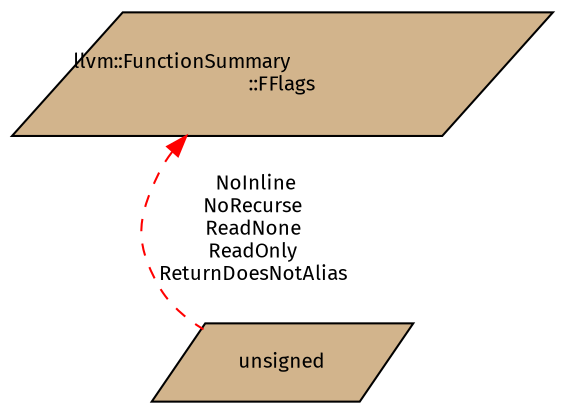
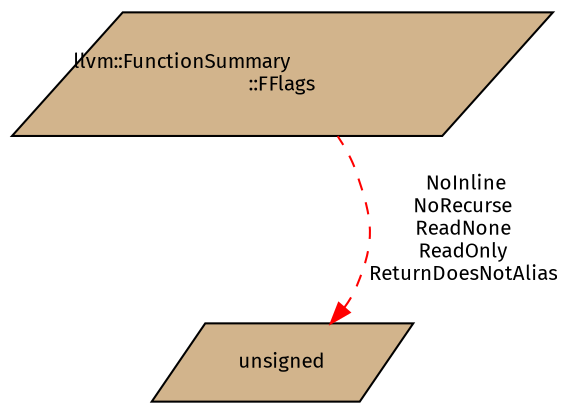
(143, 248) -> (369, 221)
